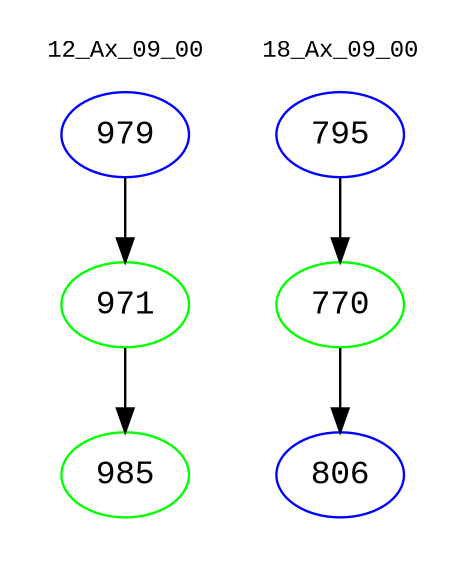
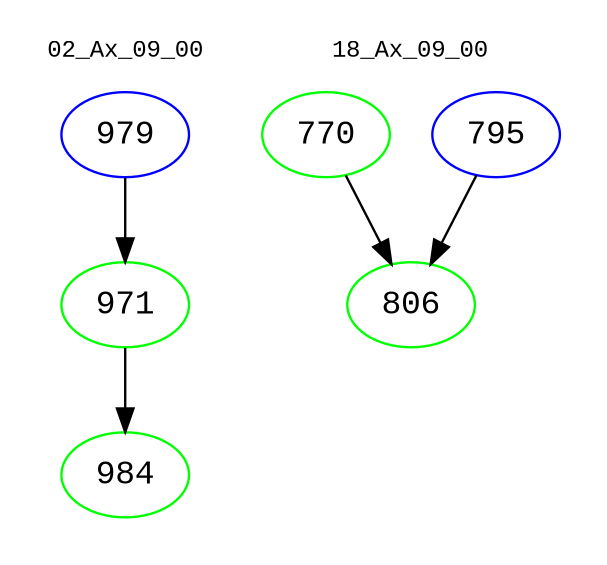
(126, 51) -> (126, 51)
(340, 208) -> (459, 209)
(125, 475) -> (125, 475)
(340, 475) -> (411, 305)
